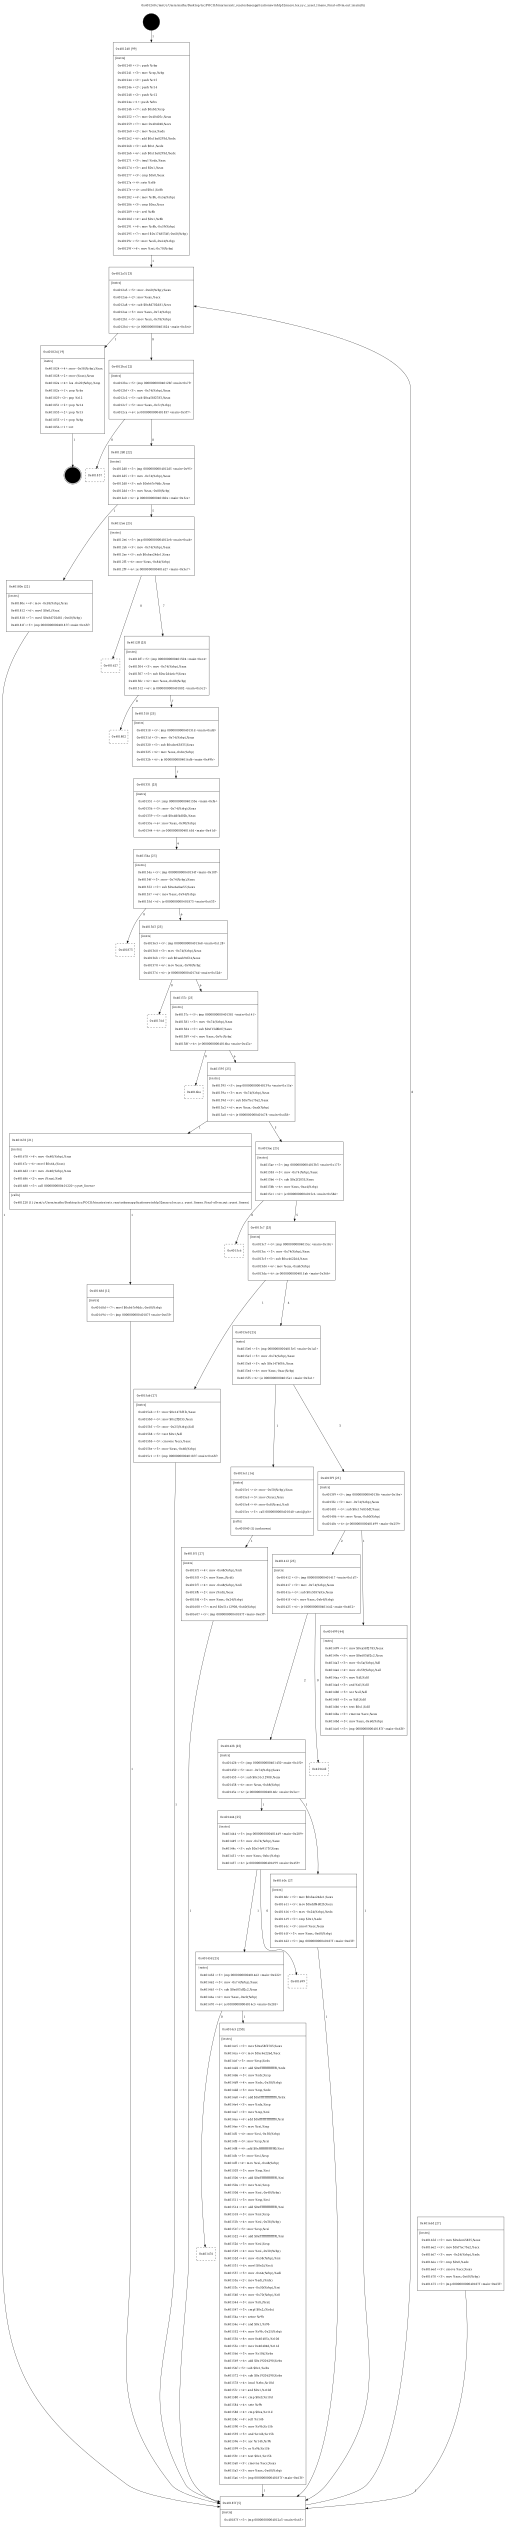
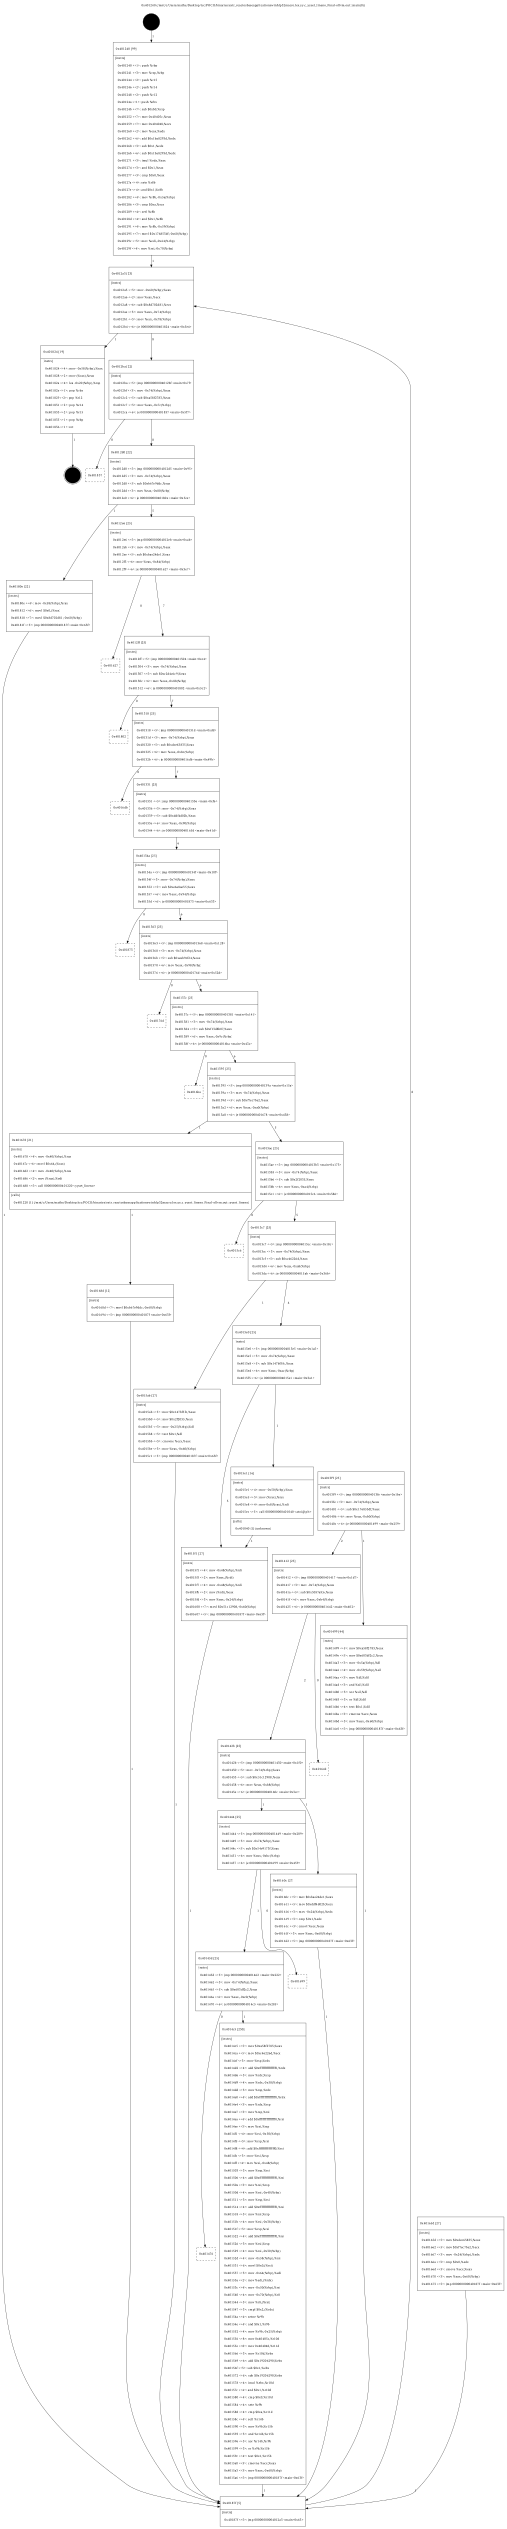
none -> (120, 808)
(318, 1427) -> (227, 1462)
